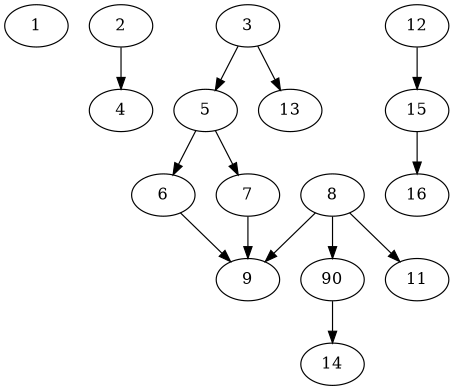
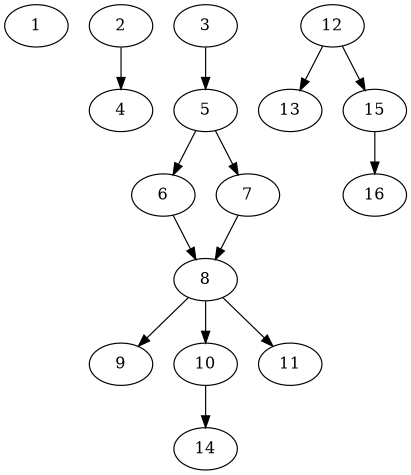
(266, 63) -> (314, 63)
(248, 232) -> (229, 232)
(201, 233) -> (182, 232)
(333, 280) -> (206, 364)
